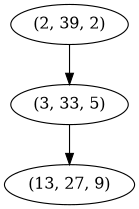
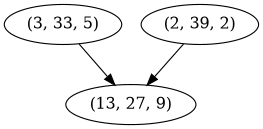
(70, 59) -> (169, 60)
